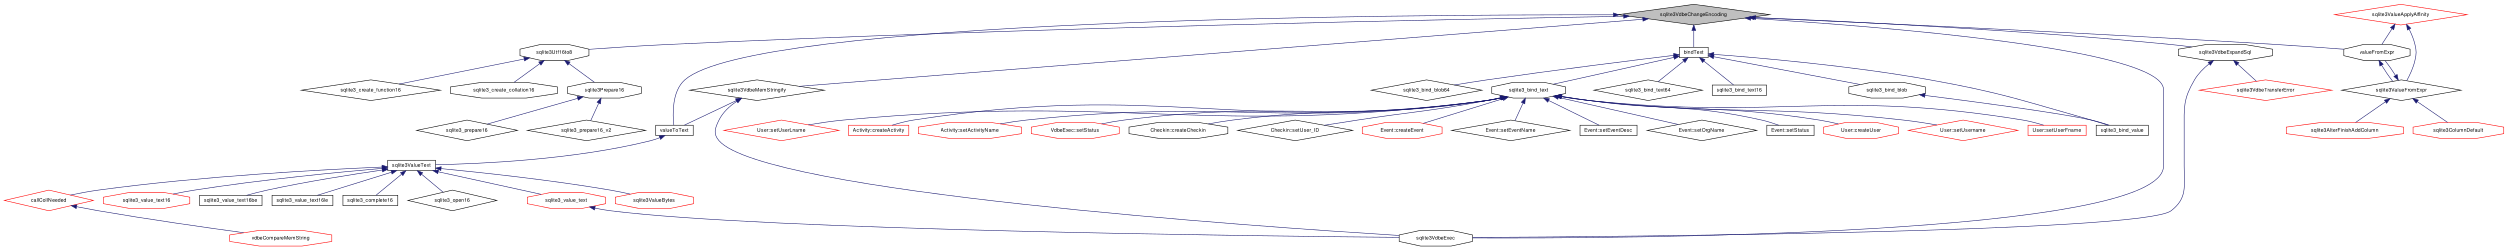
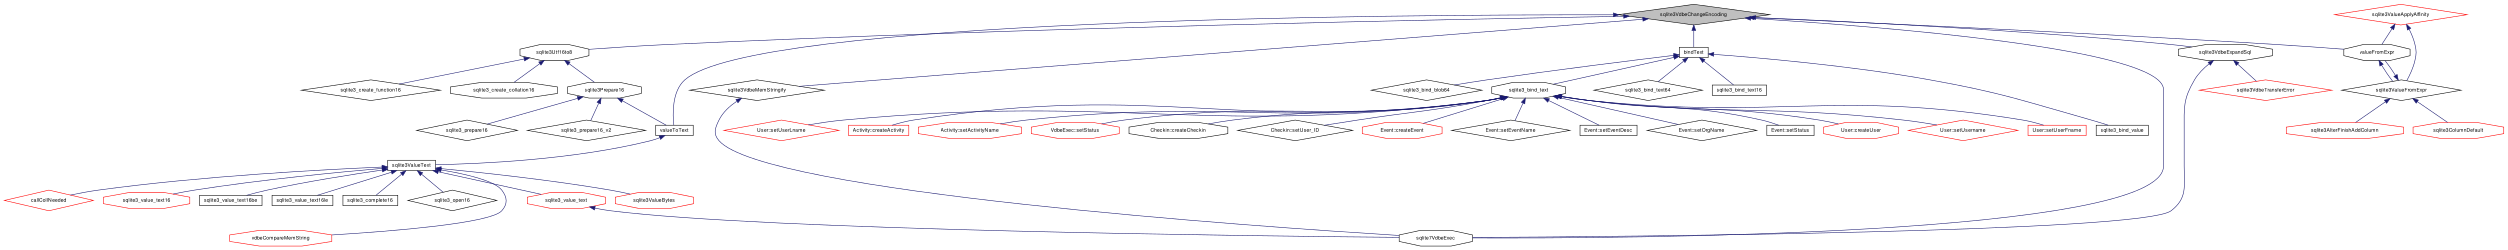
(1887, 90) -> none
(710, 113) -> (644, 113)
(160, 221) -> (461, 223)
(1436, 238) -> (1436, 238)
